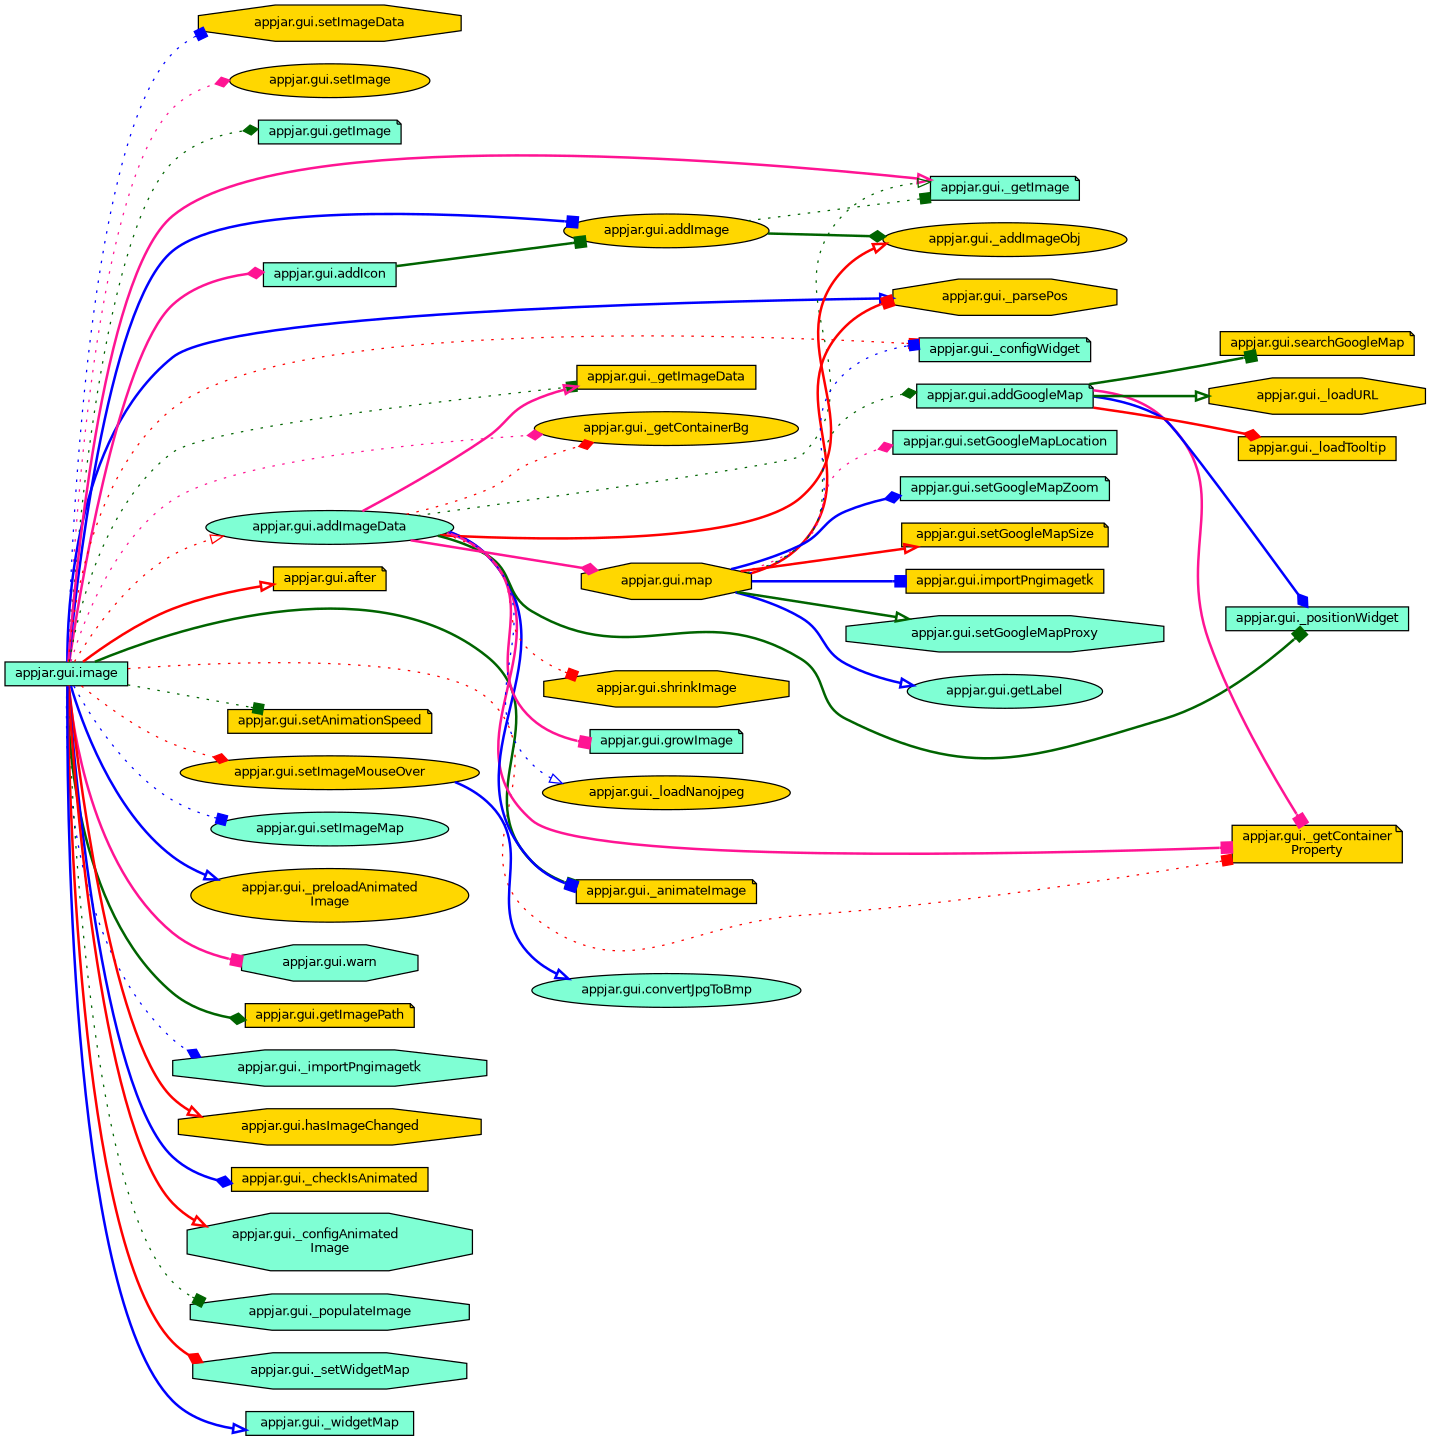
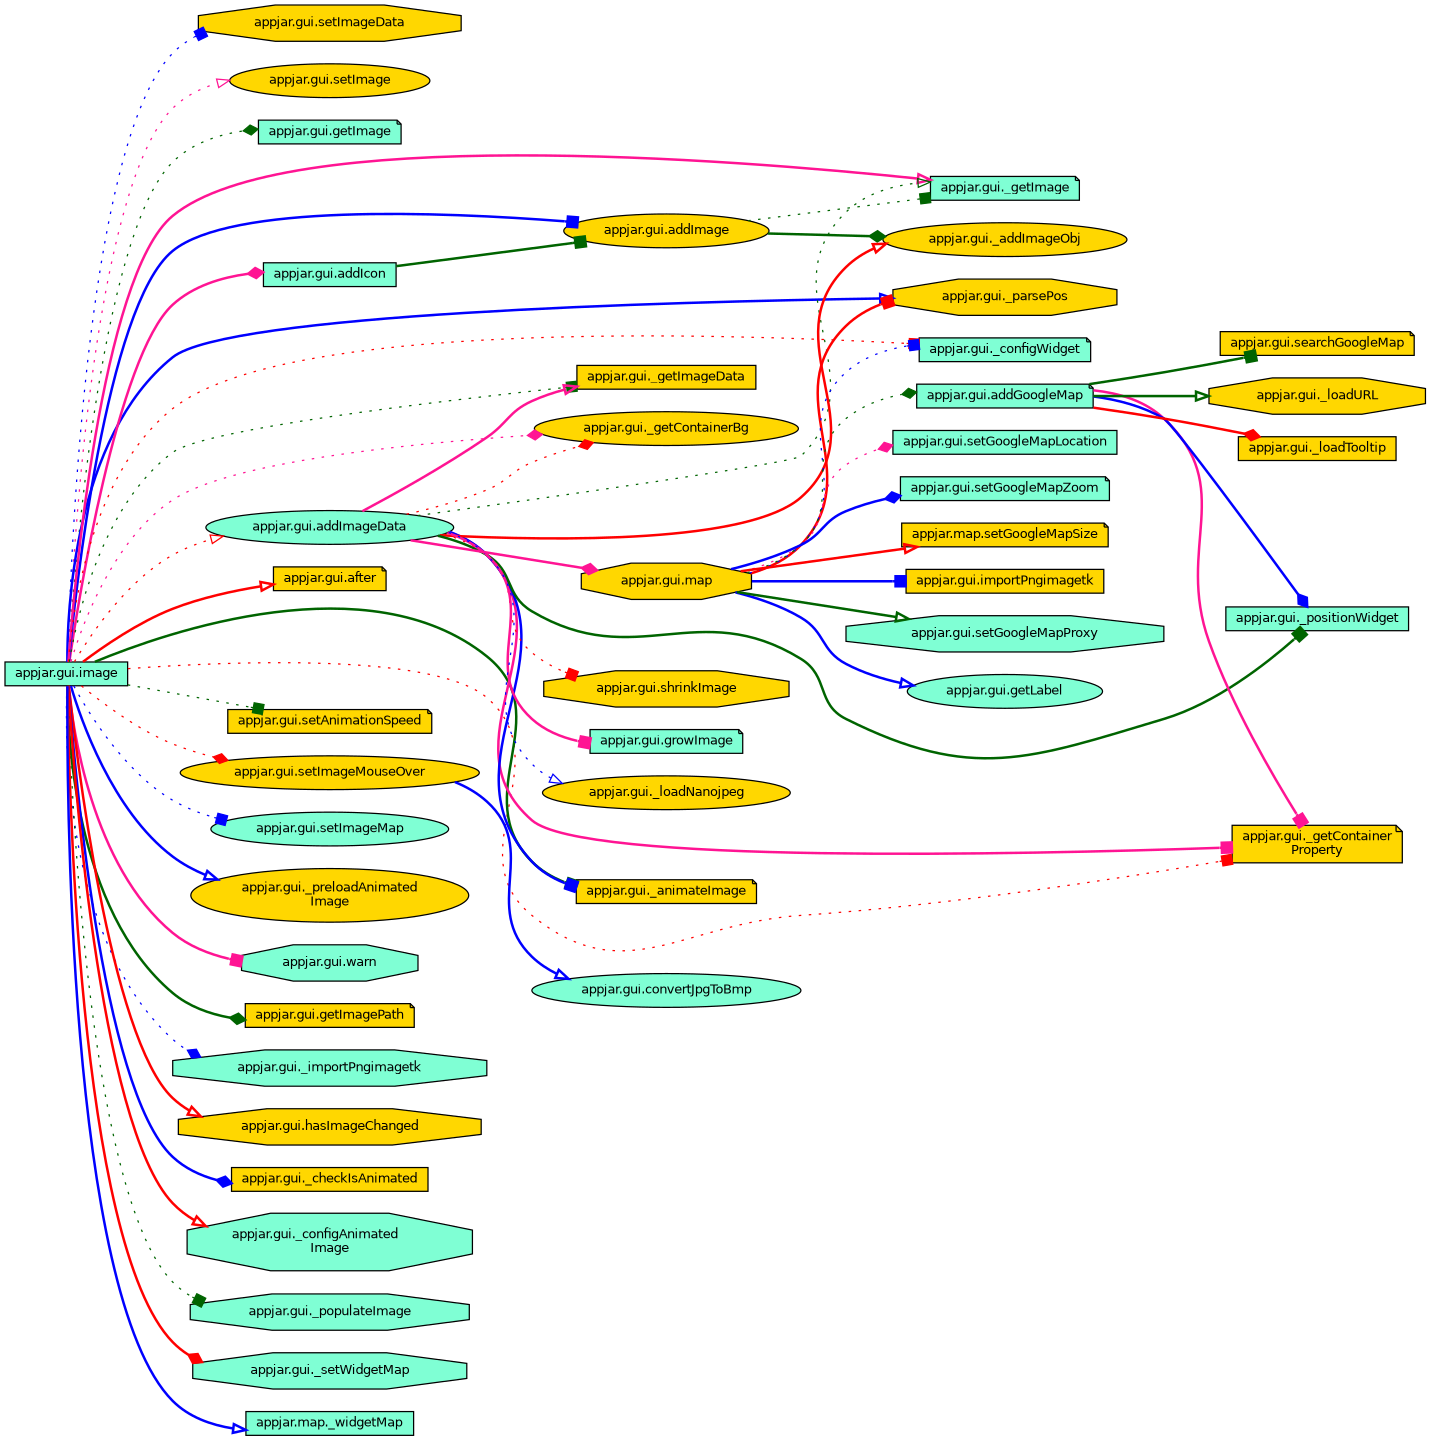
(101, 323) -> (101, 323)
(1005, 535) -> (1005, 535)
(330, 1423) -> (330, 1423)
